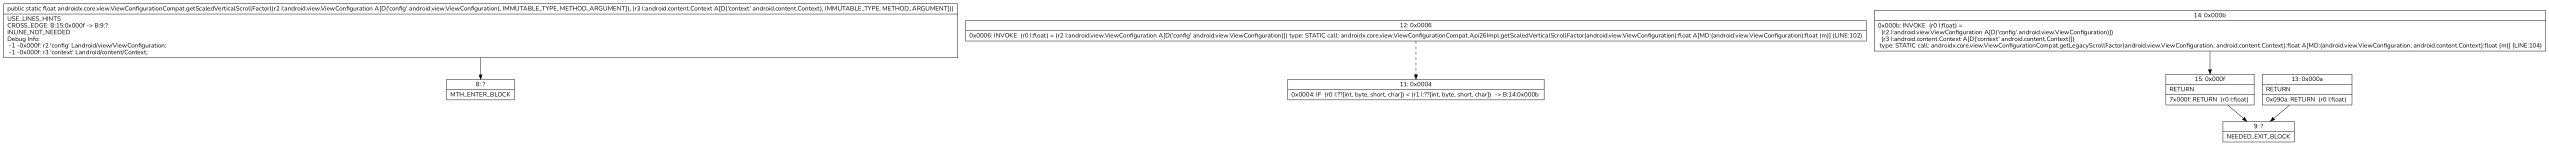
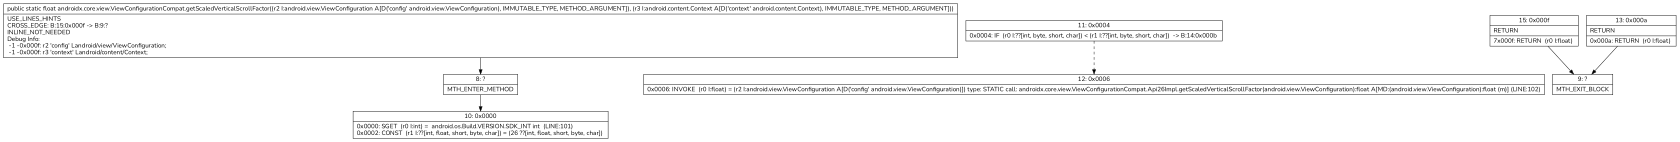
(2210, 31) -> none
(1416, 58) -> (1094, 55)
(481, 95) -> (481, 89)
(2307, 100) -> (1631, 41)
none -> (481, 125)
(2259, 137) -> (1583, 89)
